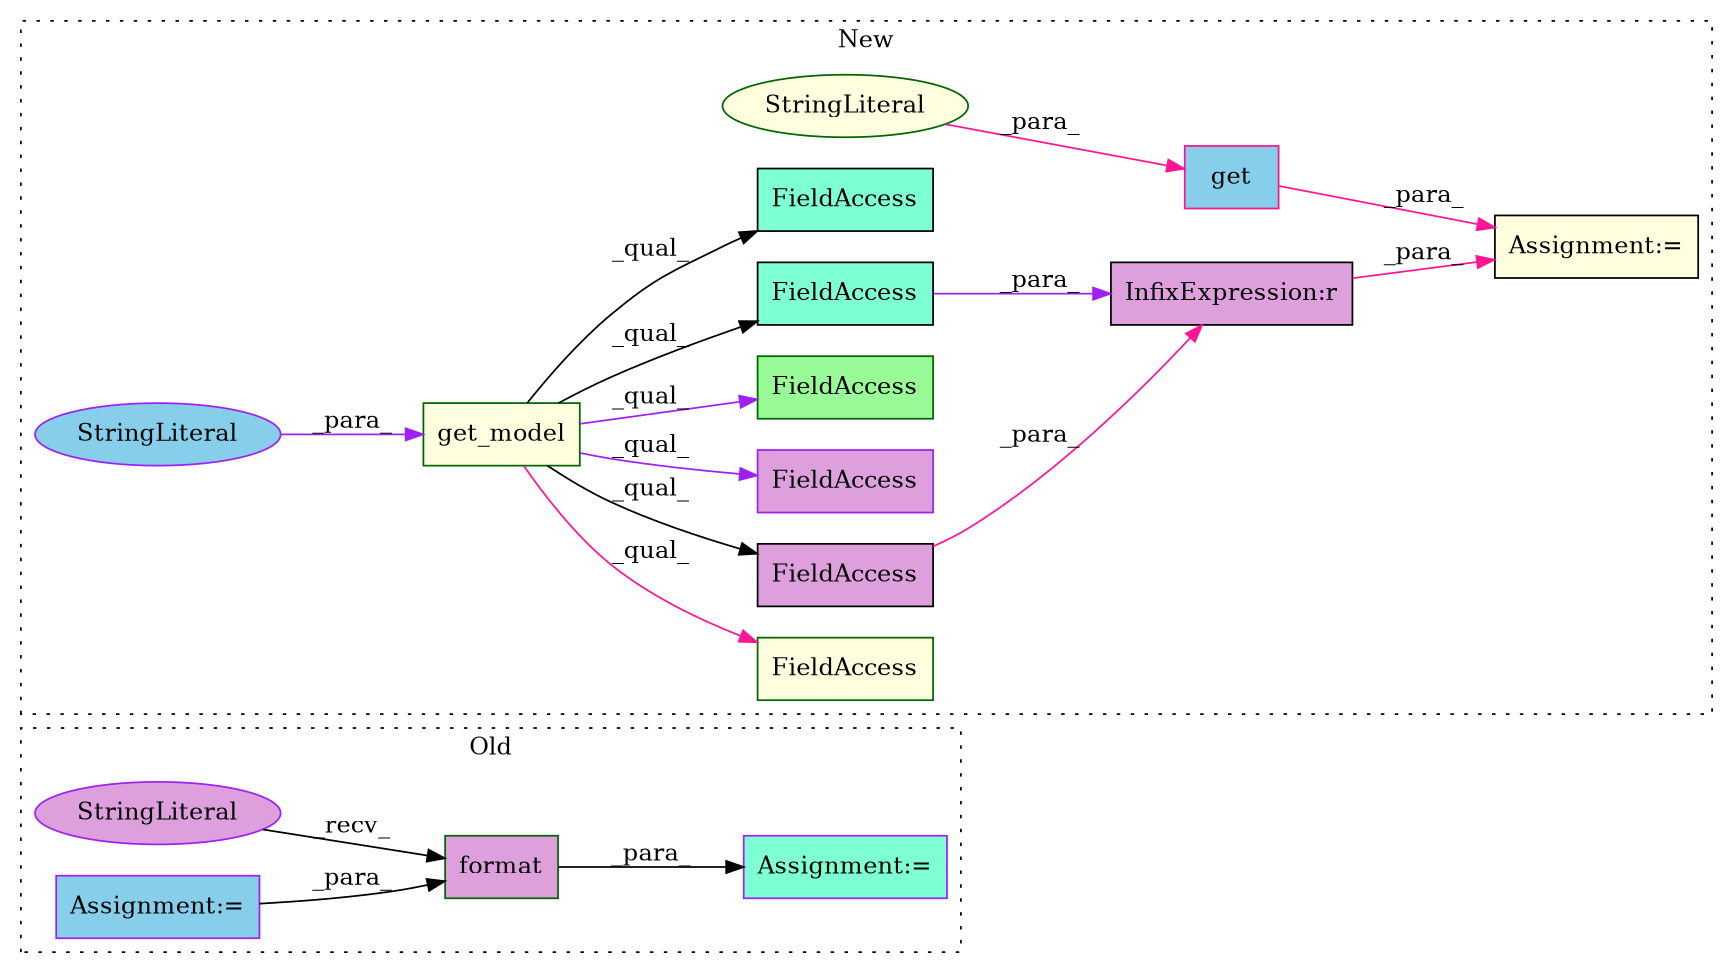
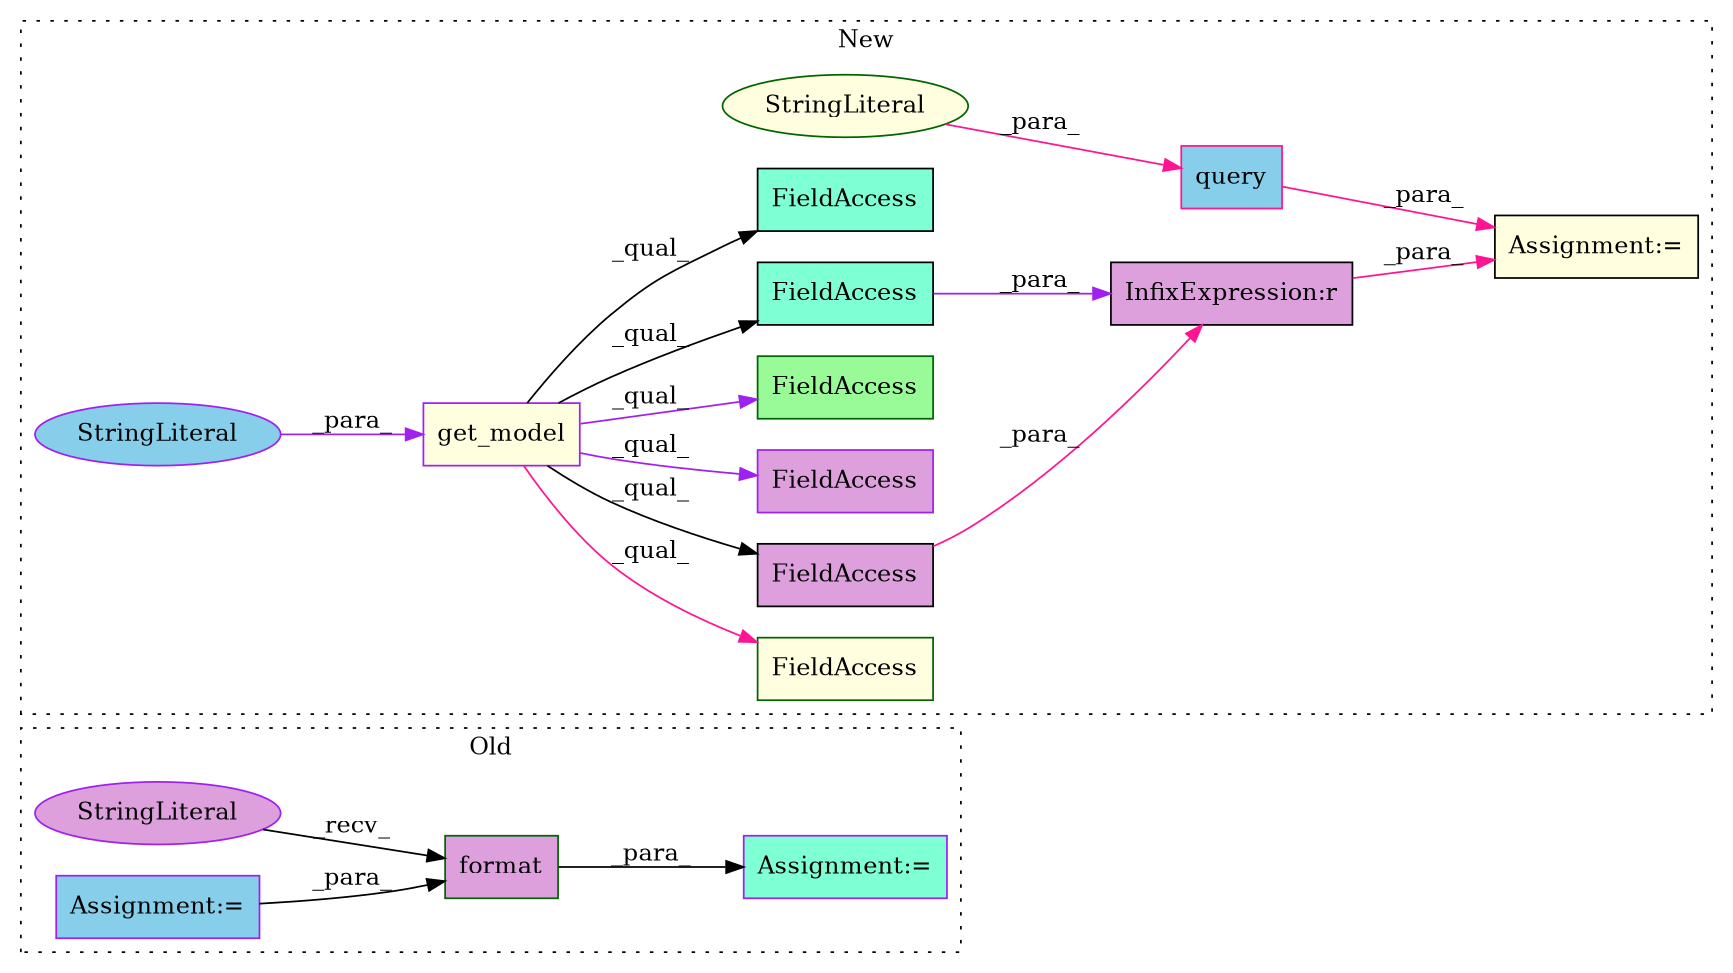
(1232, 177) -> (1232, 177)
(502, 434) -> (502, 434)
